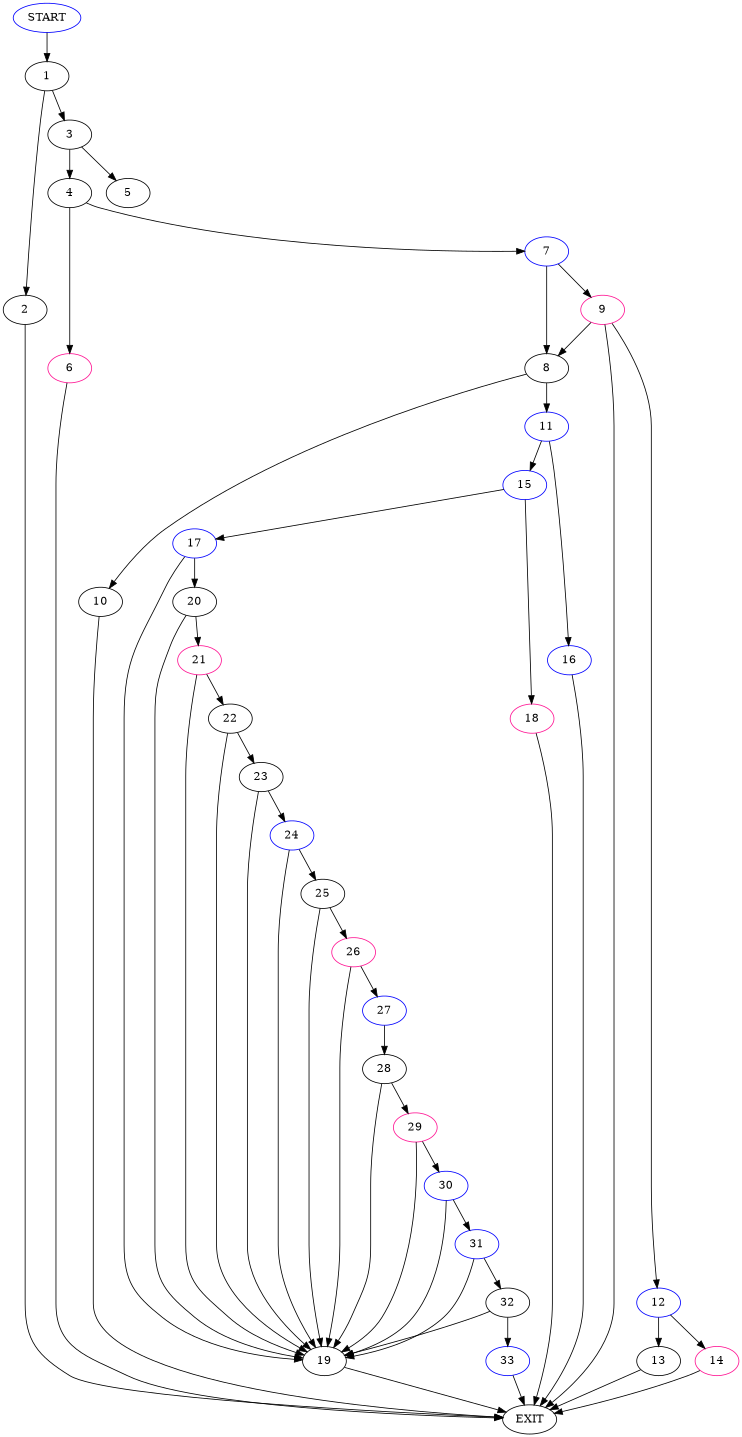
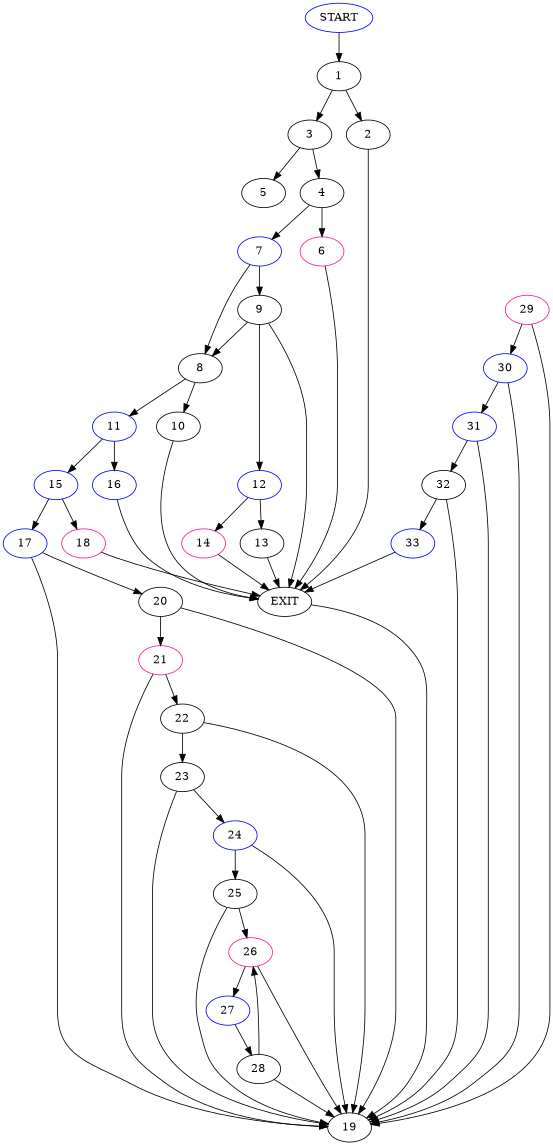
(603, 310) -> (260, 310)
(398, 1095) -> (258, 1015)
(421, 1389) -> (427, 834)
